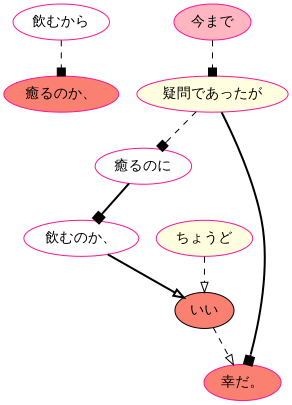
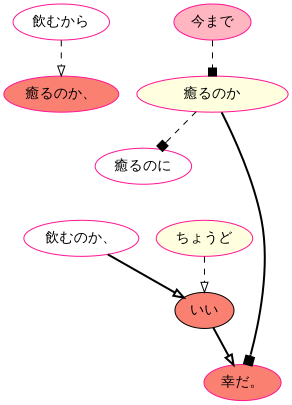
(61, 53) -> (61, 53)
(212, 94) -> (212, 94)
(116, 198) -> none
(221, 342) -> (221, 342)
